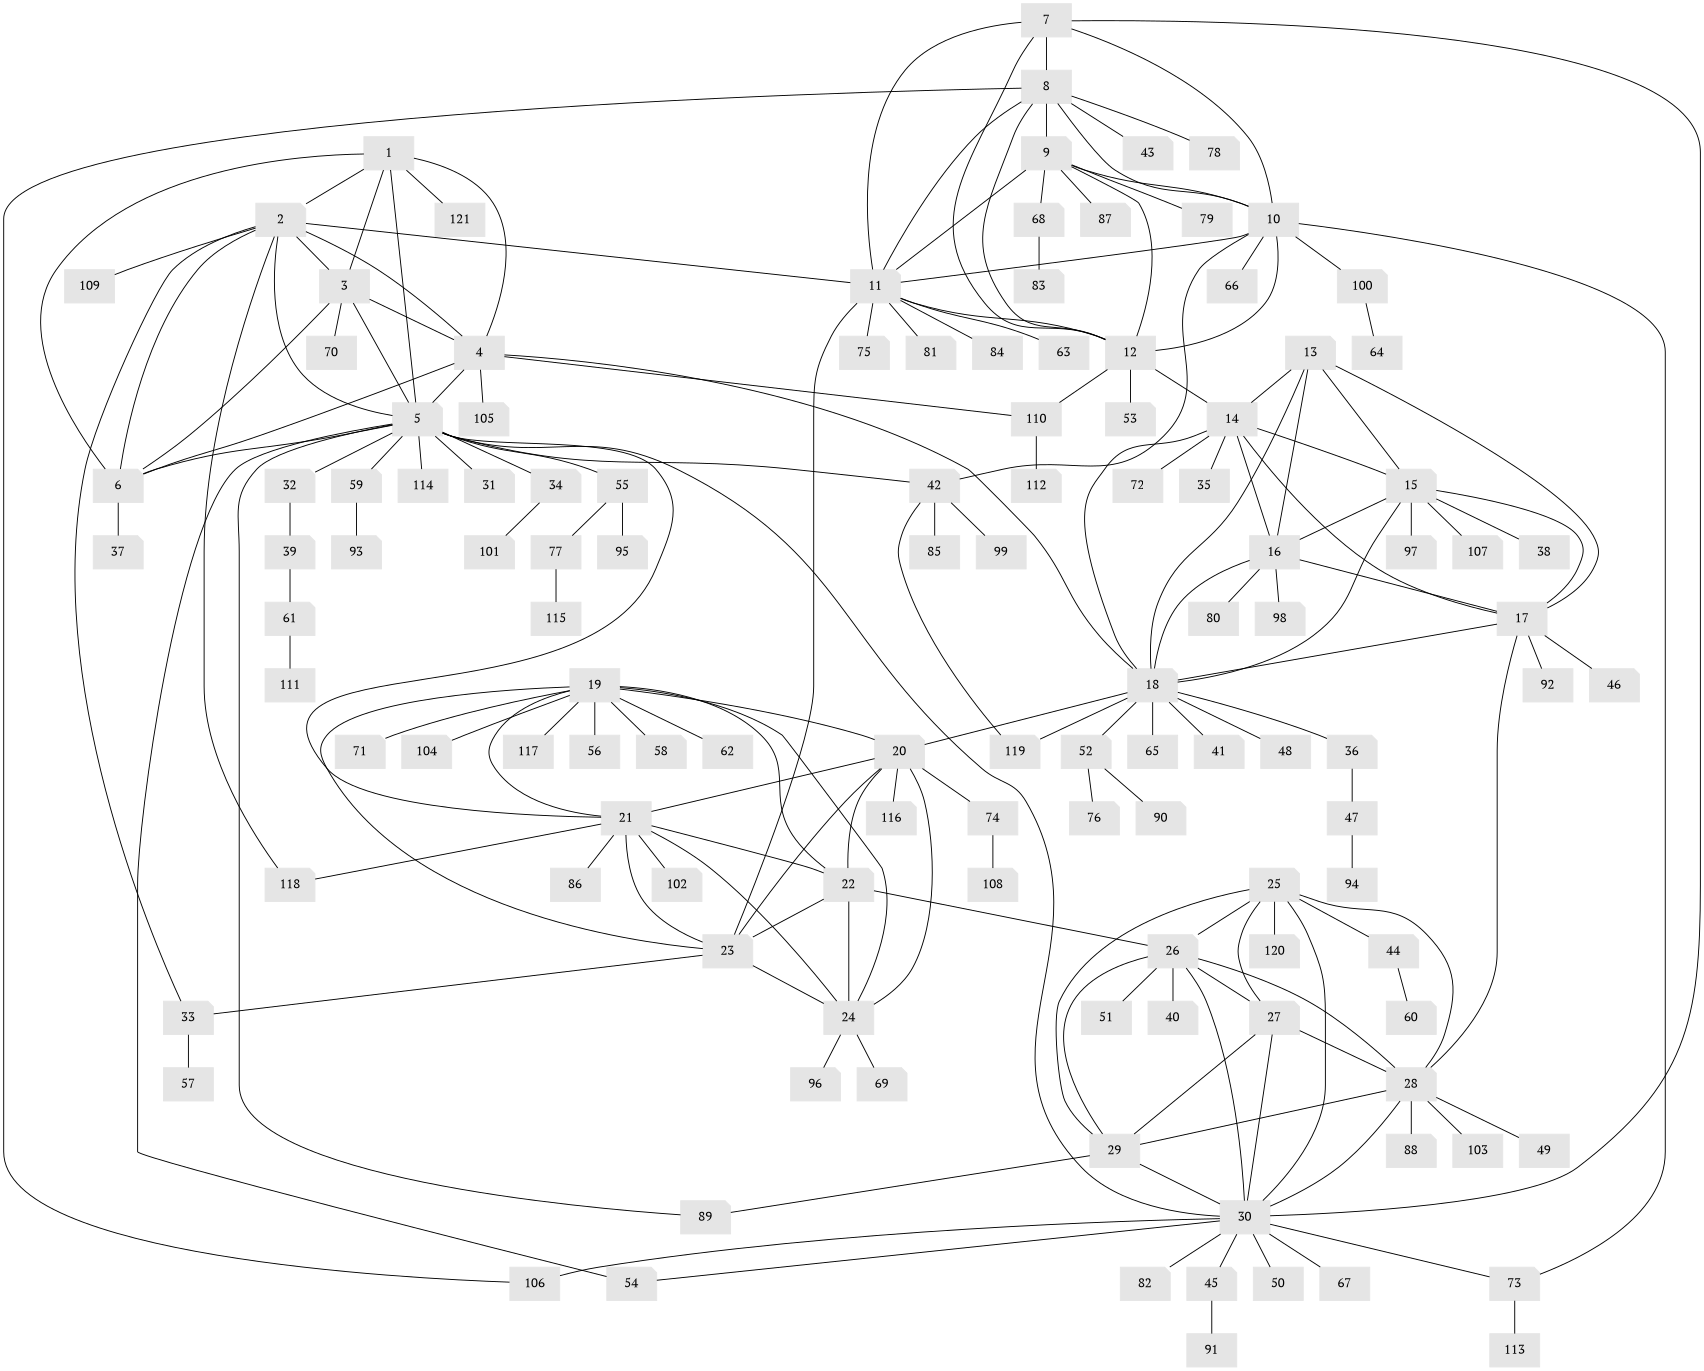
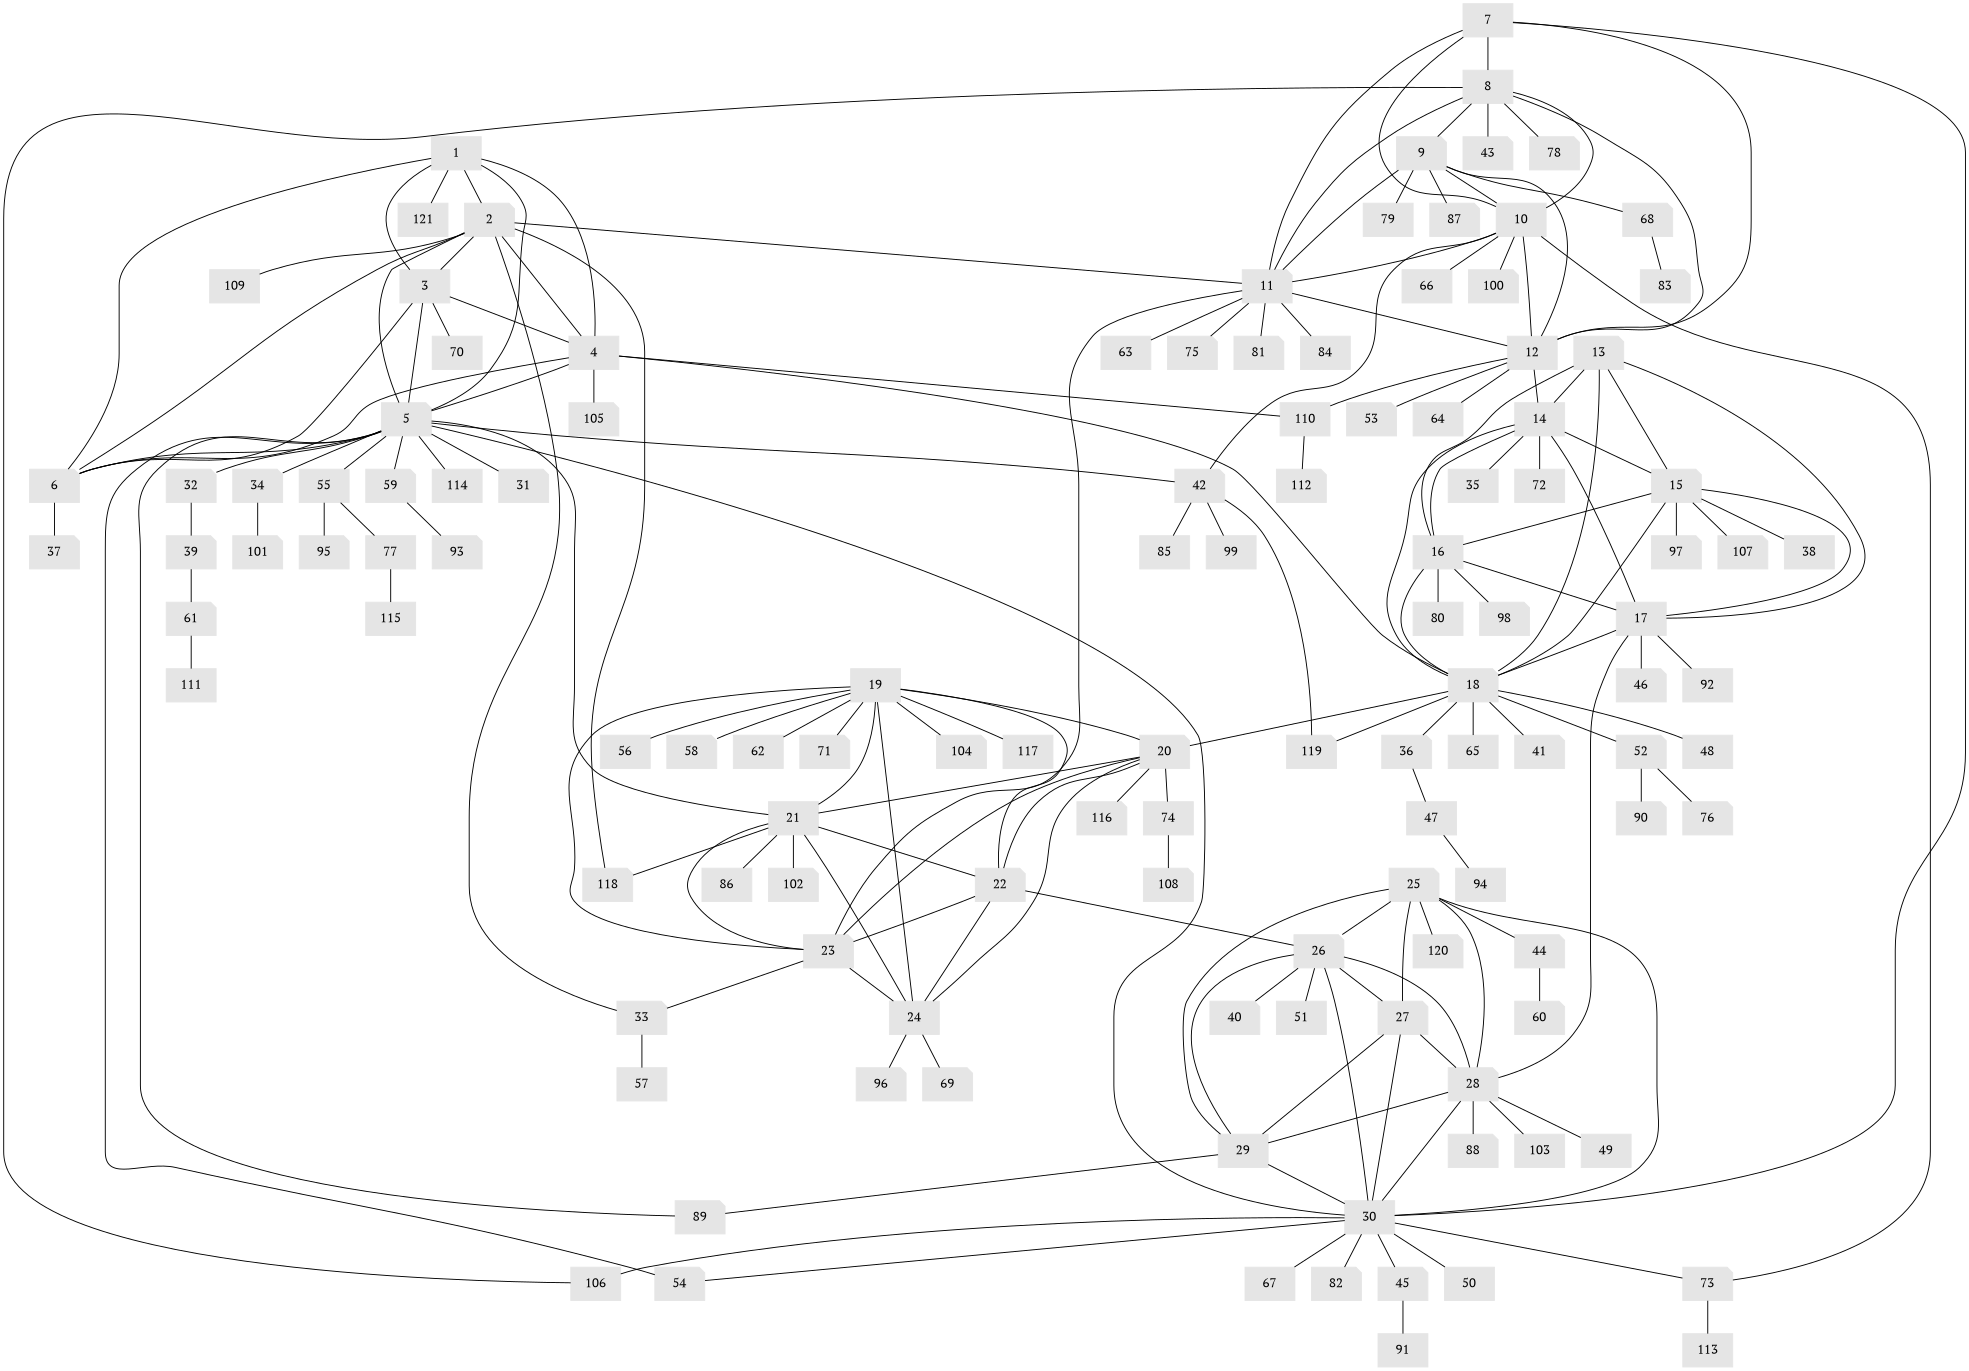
(1370, 320) -> (1485, 386)
